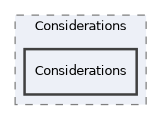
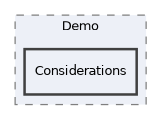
(81, 27) -> (81, 27)
